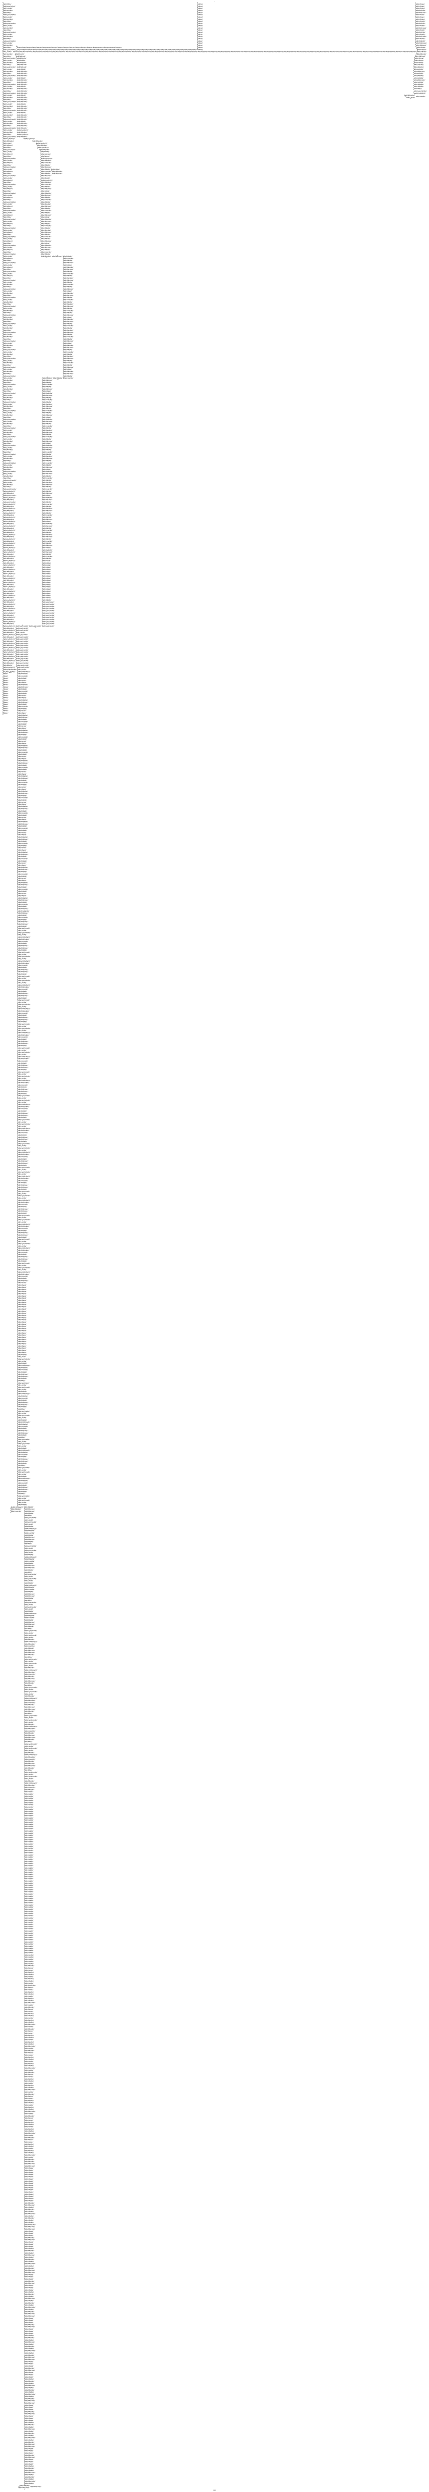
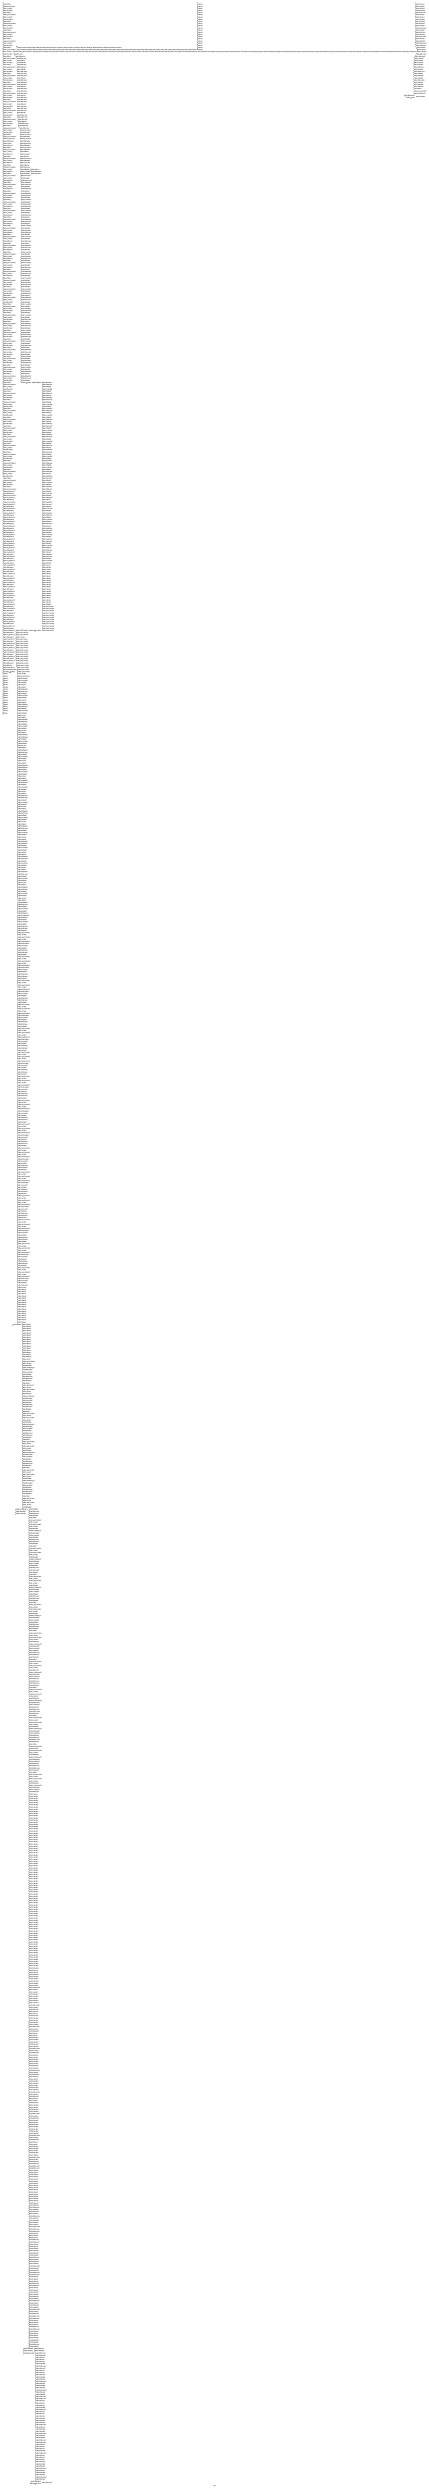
(52, 256) -> (21, 258)
(17, 1322) -> (20, 1324)
(24, 2353) -> (32, 2348)
